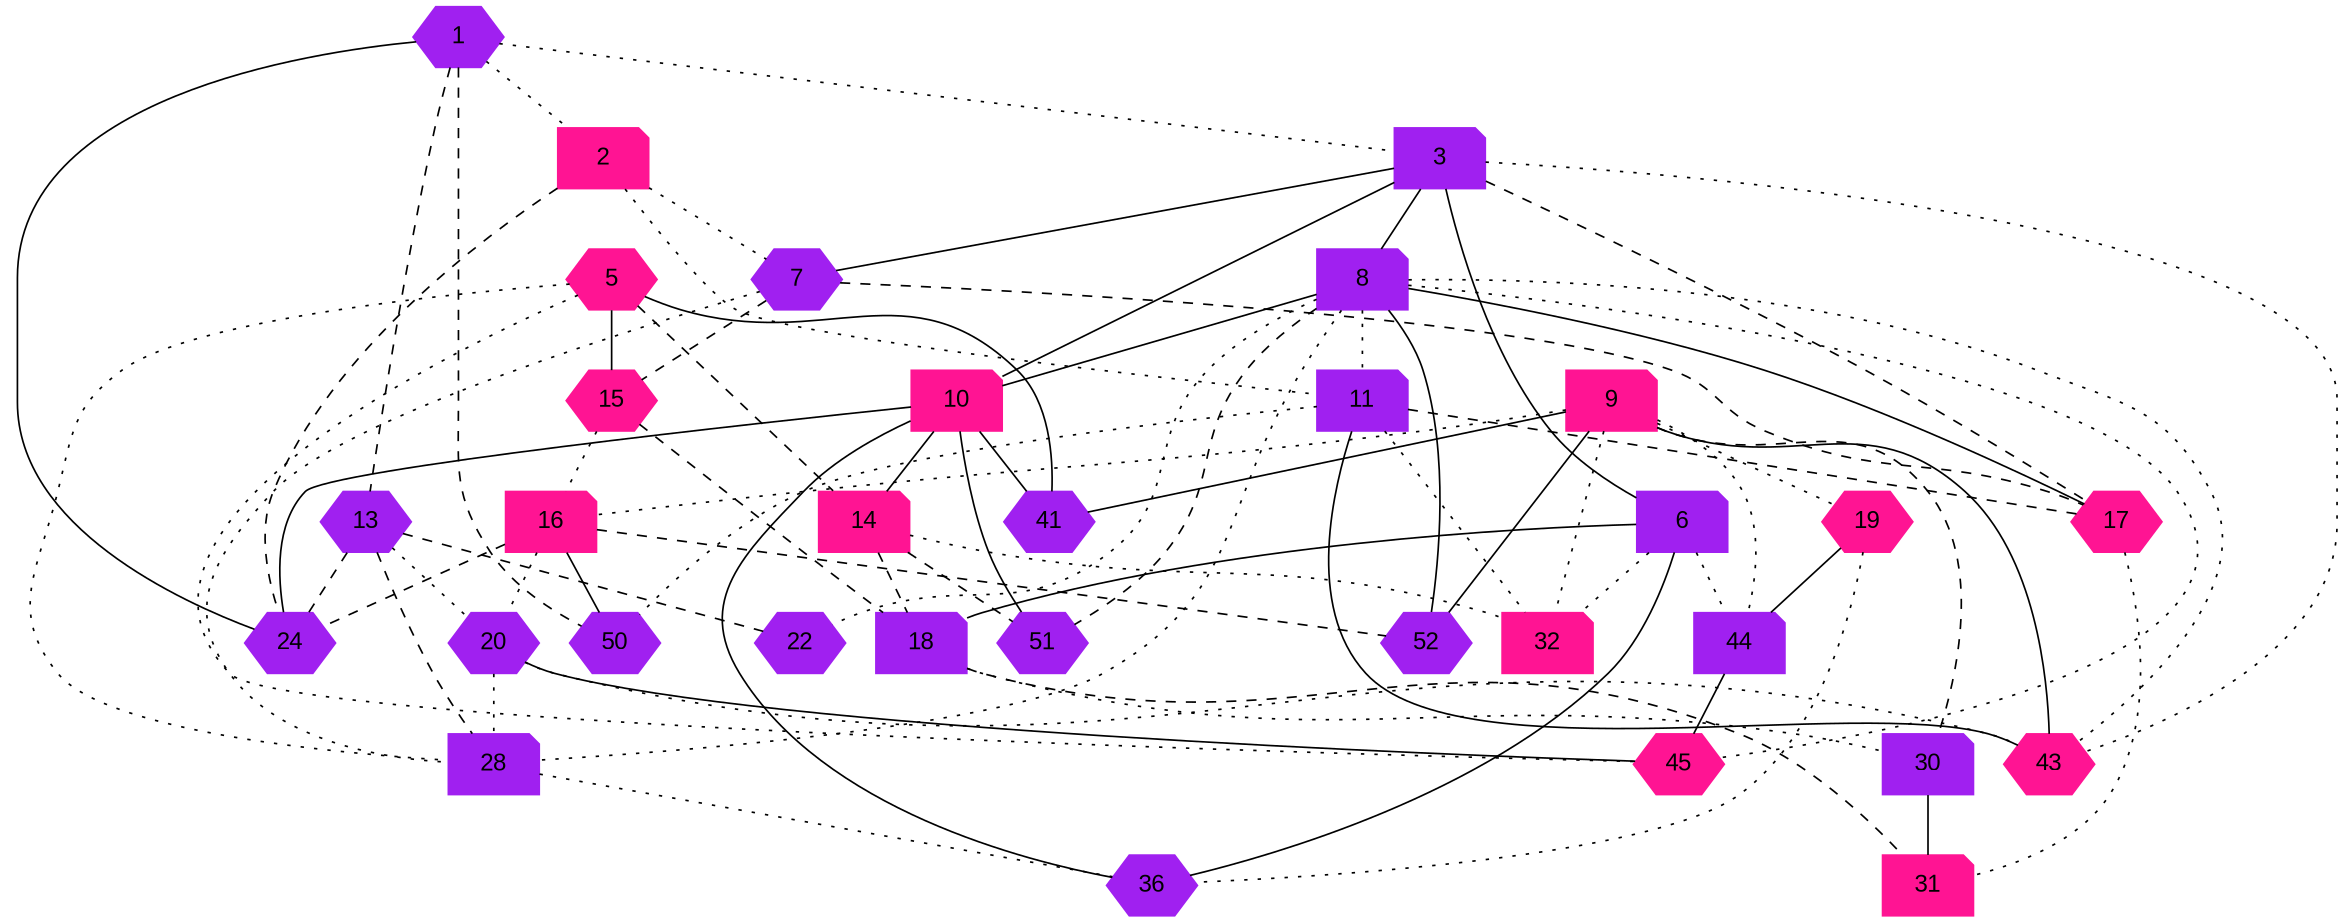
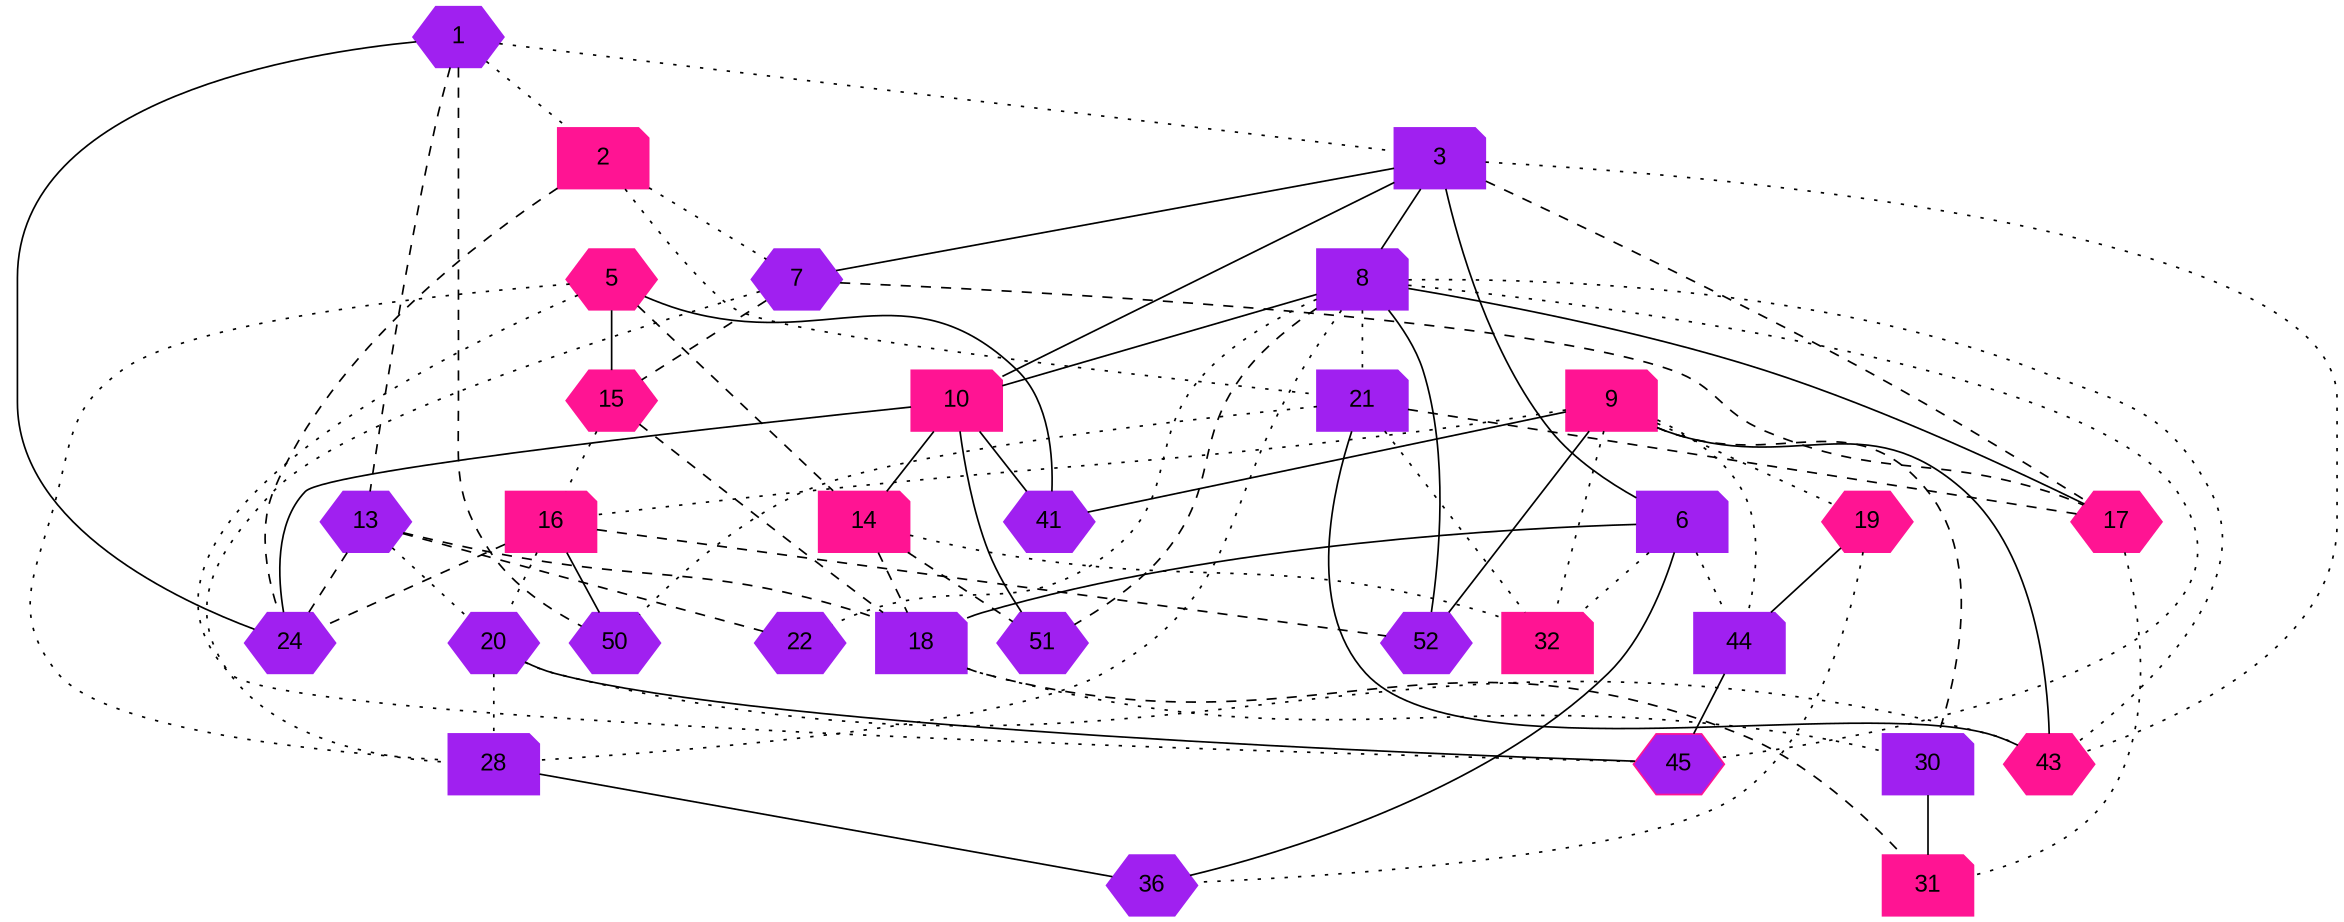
(1362, 401) -> (1362, 401)
(419, 646) -> (640, 573)
(757, 695) -> none
(1679, 764) -> (1679, 764)
(826, 825) -> (826, 825)
